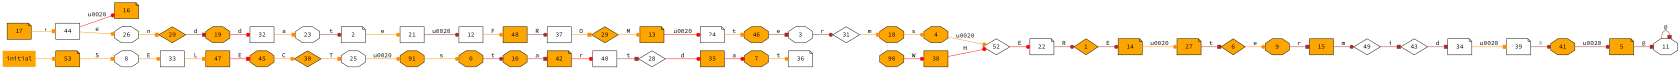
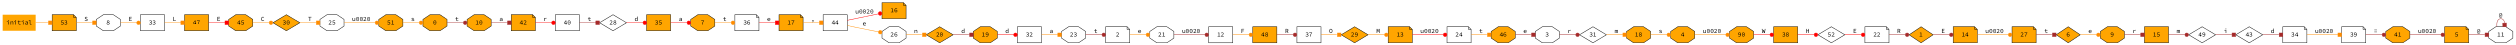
none -> (767, 23)
(412, 35) -> (1162, 35)
(965, 41) -> (1710, 35)
(412, 59) -> (391, 23)
